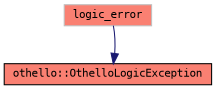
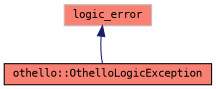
(115, 40) -> (101, 50)
